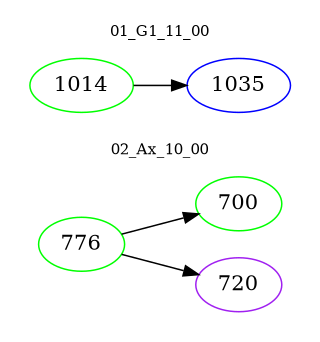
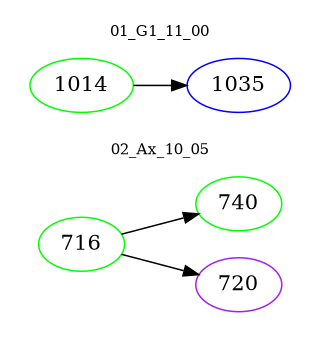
(160, 151) -> (160, 151)
(239, 204) -> (239, 204)
(82, 244) -> (82, 244)
